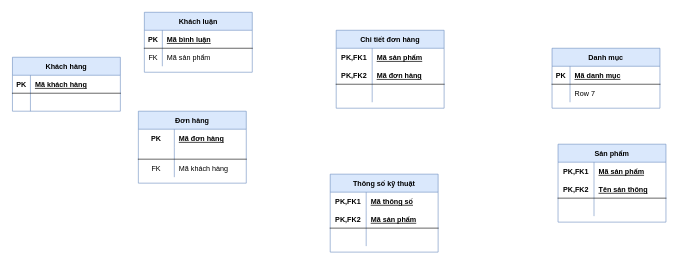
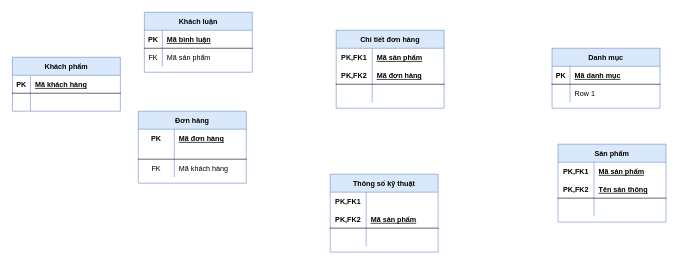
(66, 67) -> (66, 67)
(584, 94) -> (584, 94)
(402, 201) -> none
